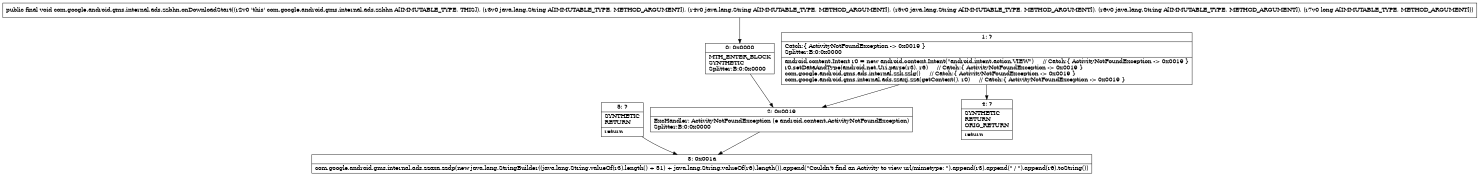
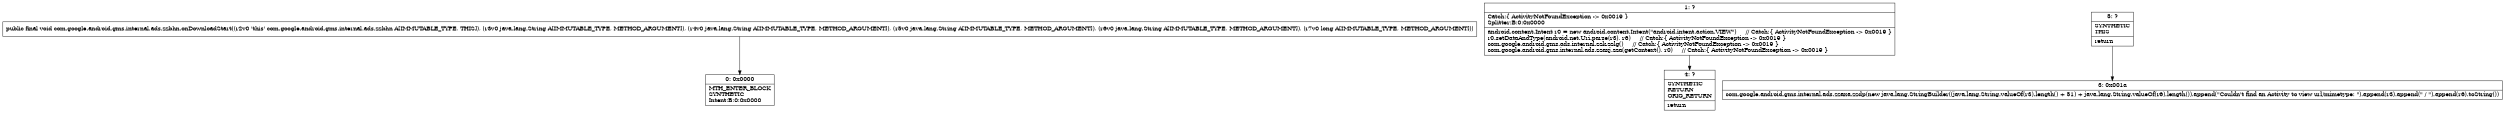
(737, 69) -> (735, 101)
(781, 120) -> none
(618, 122) -> (2102, 32)
